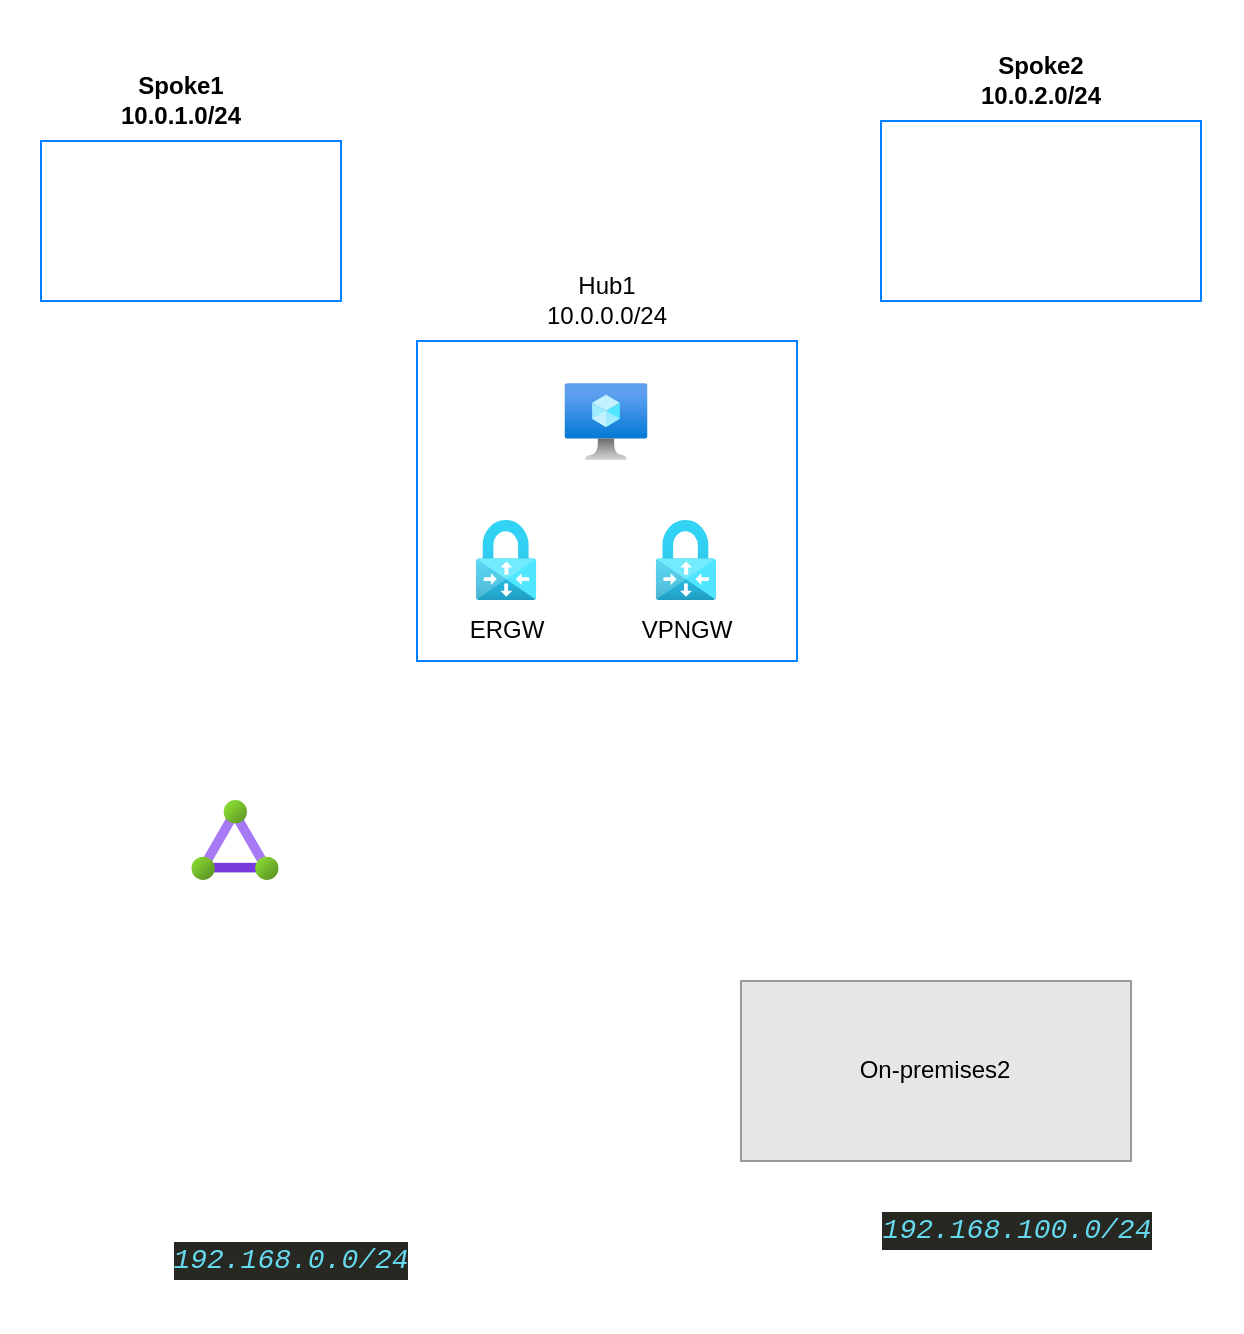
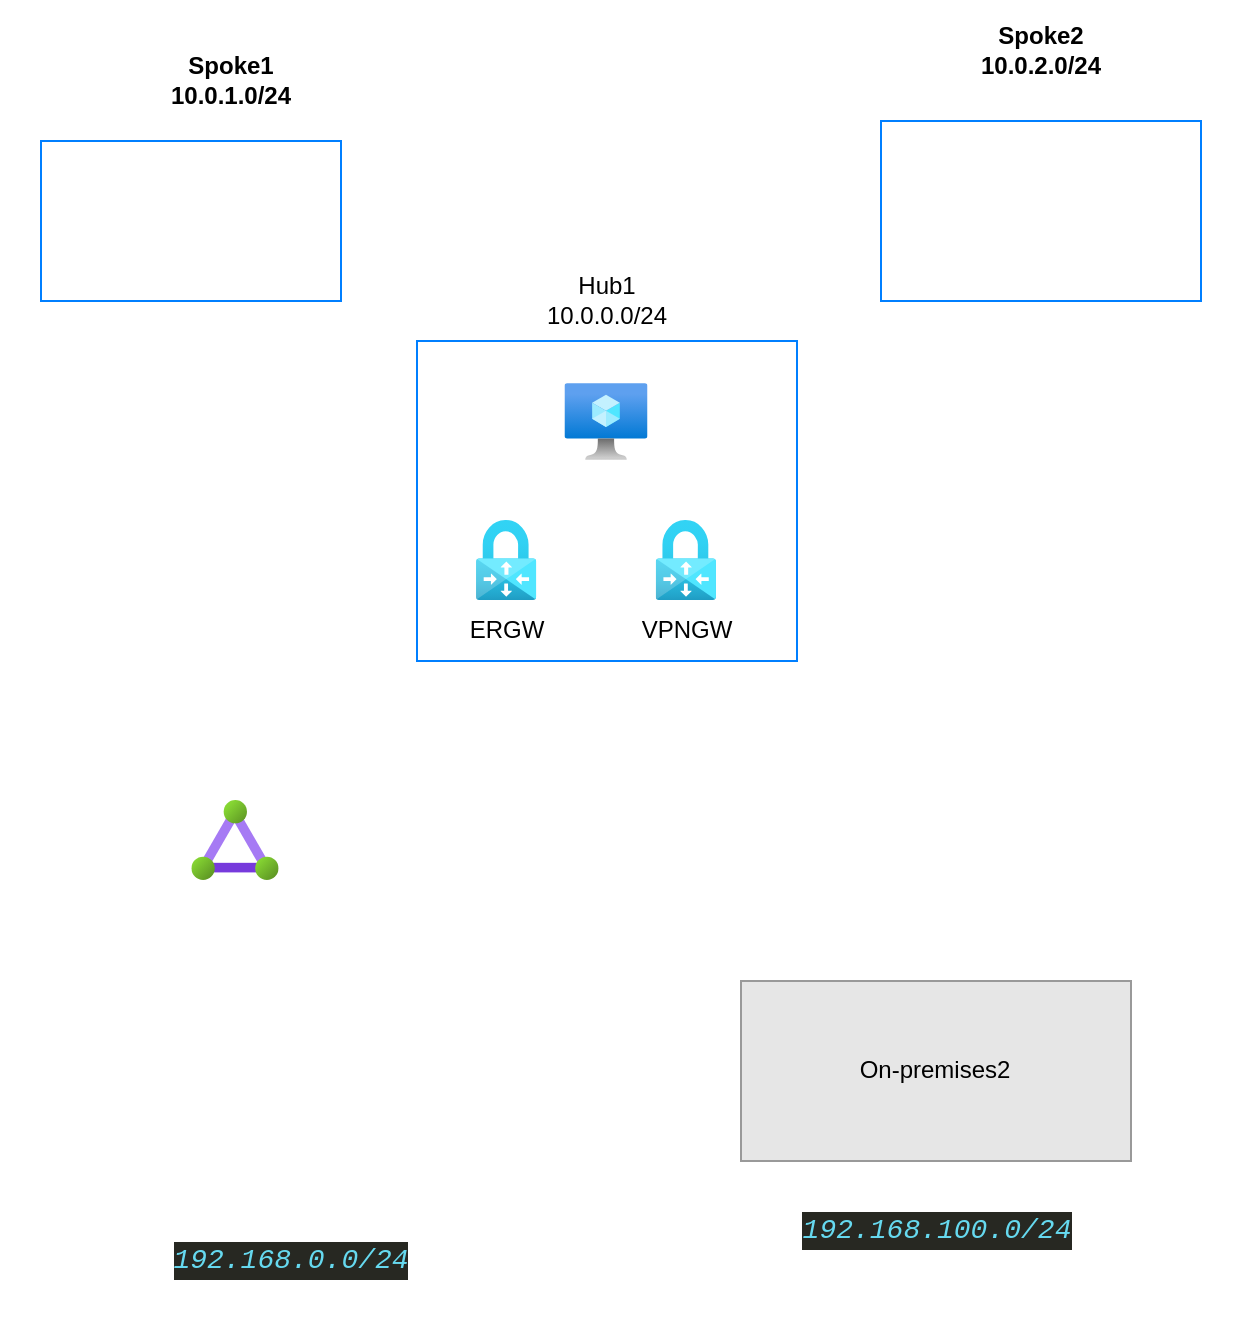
(1041, 81) -> (1041, 51)
(181, 101) -> (231, 81)
(1016, 1231) -> (936, 1231)
